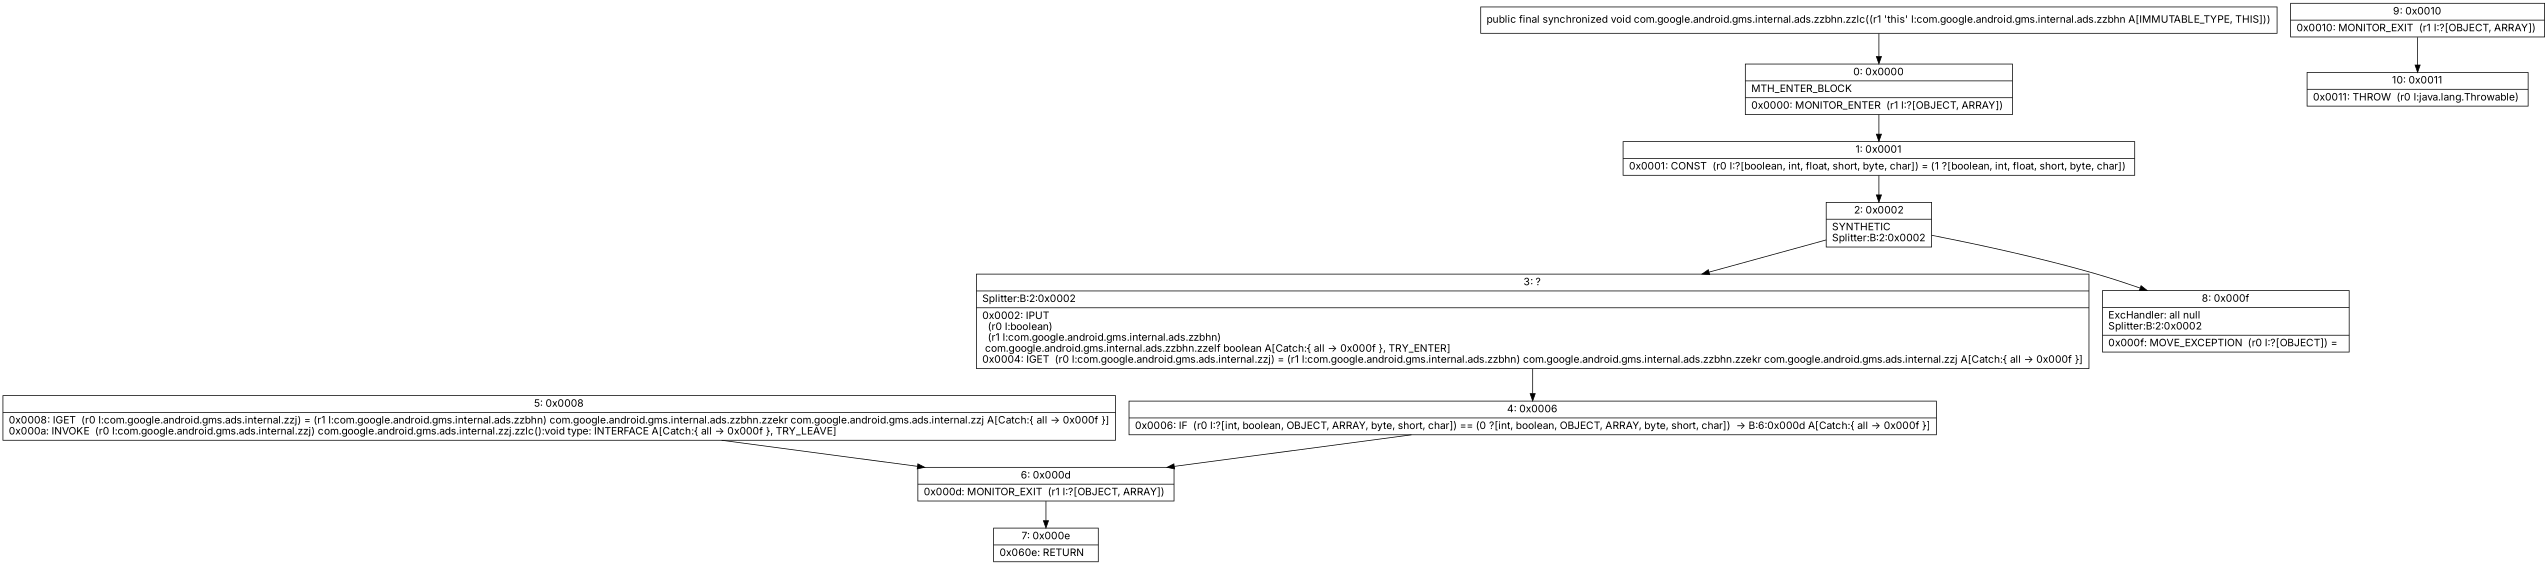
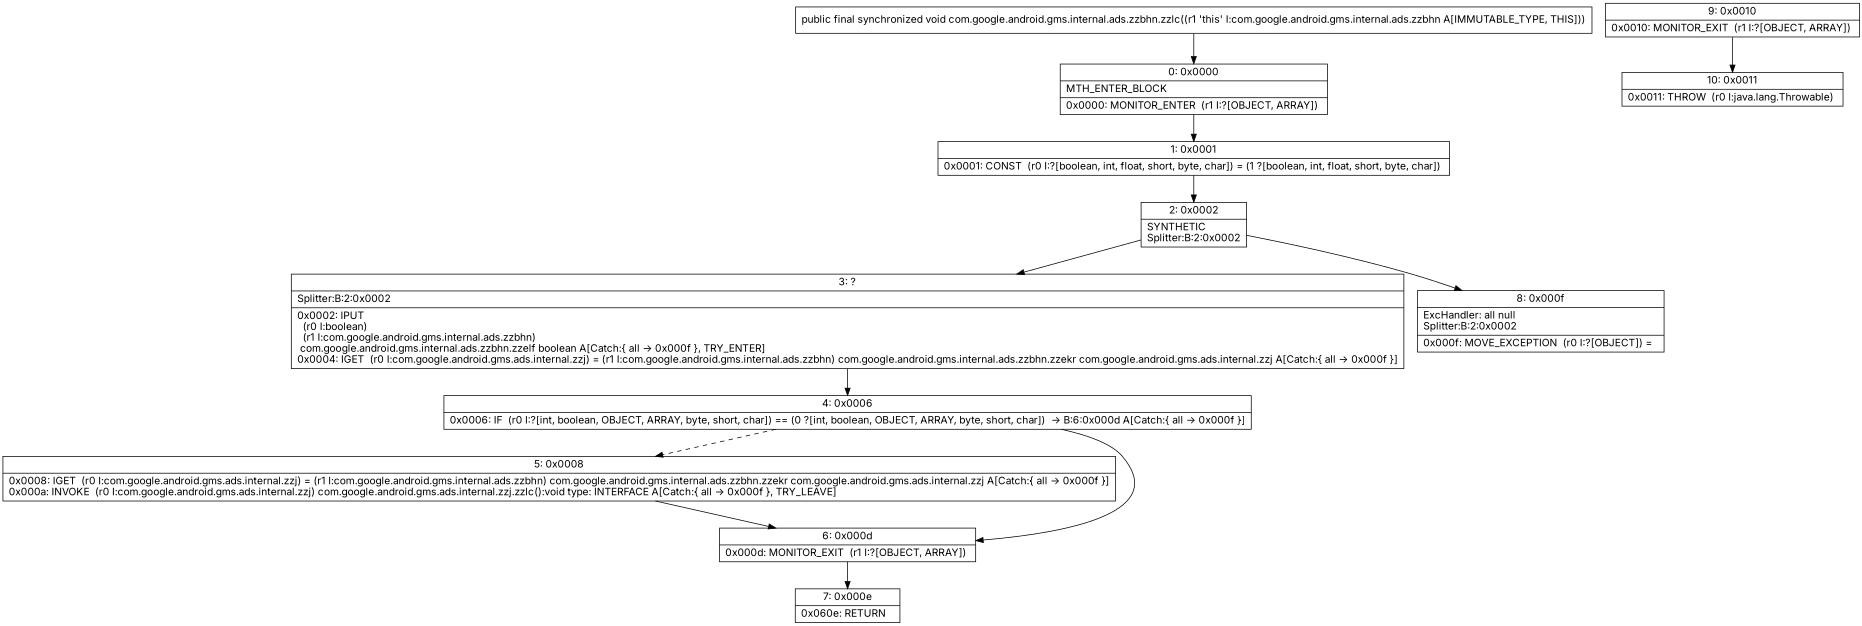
none -> (719, 442)
